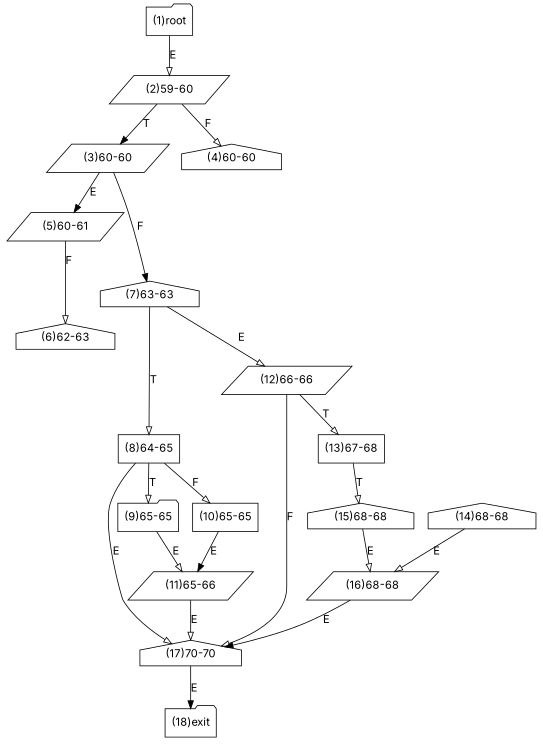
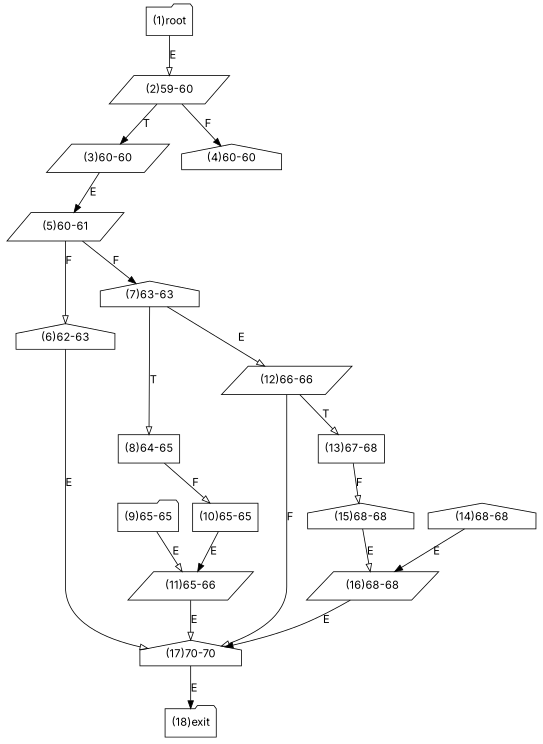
(199, 122) -> (199, 122)
(132, 223) -> (106, 260)
(149, 479) -> none
(360, 483) -> (360, 483)
(433, 548) -> (433, 548)
(113, 557) -> (65, 520)
